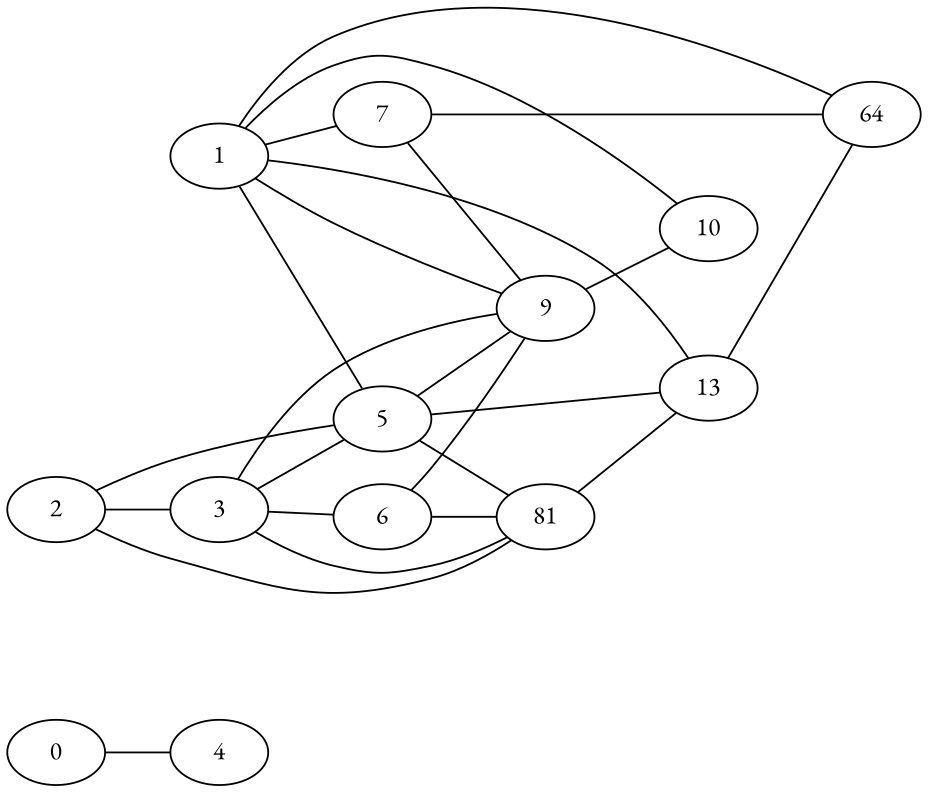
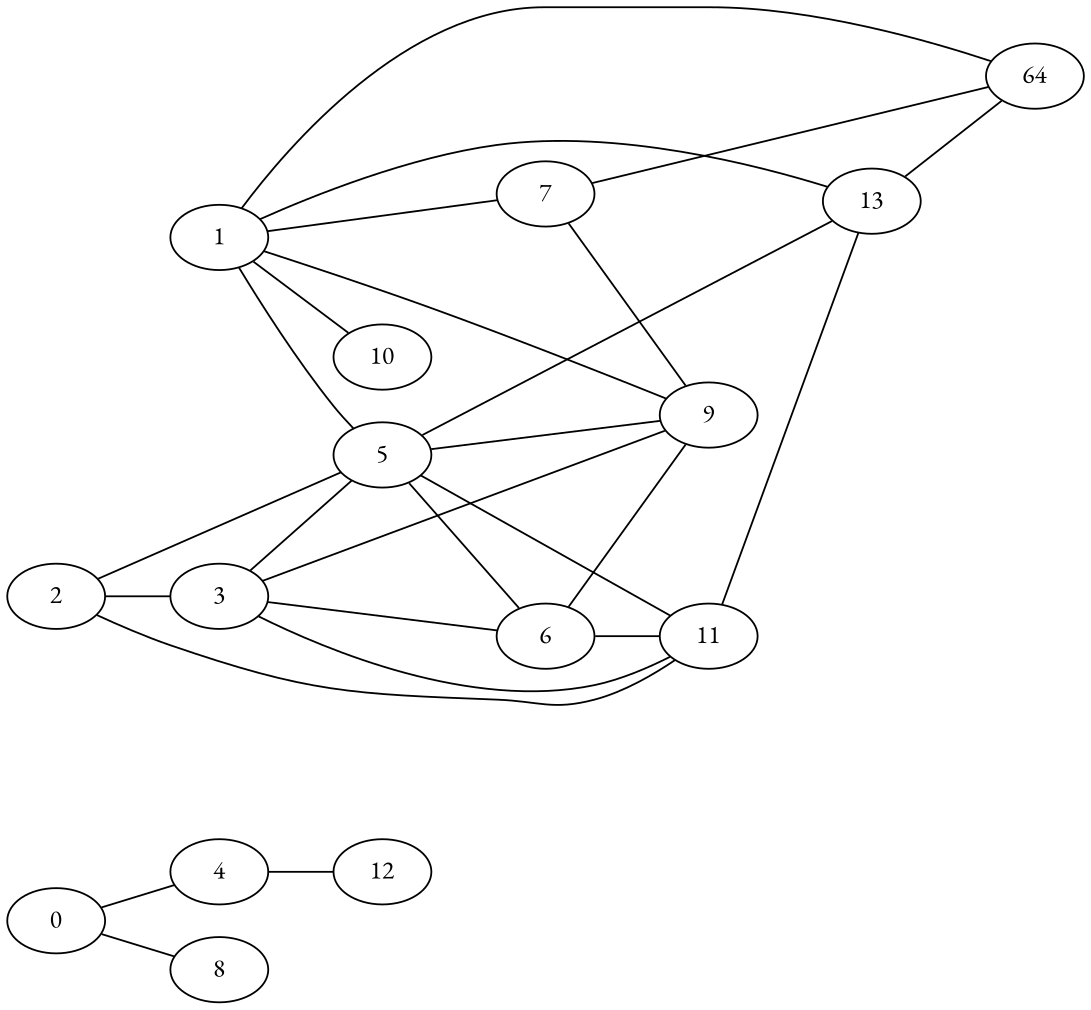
(522, 10) -> (583, 7)
(627, 268) -> none
(546, 517) -> (709, 636)
none -> (464, 546)
none -> (382, 872)
none -> (219, 970)
